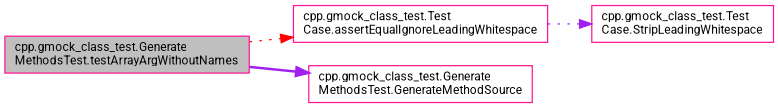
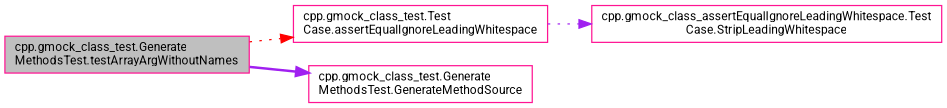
(683, 24) -> (767, 24)
